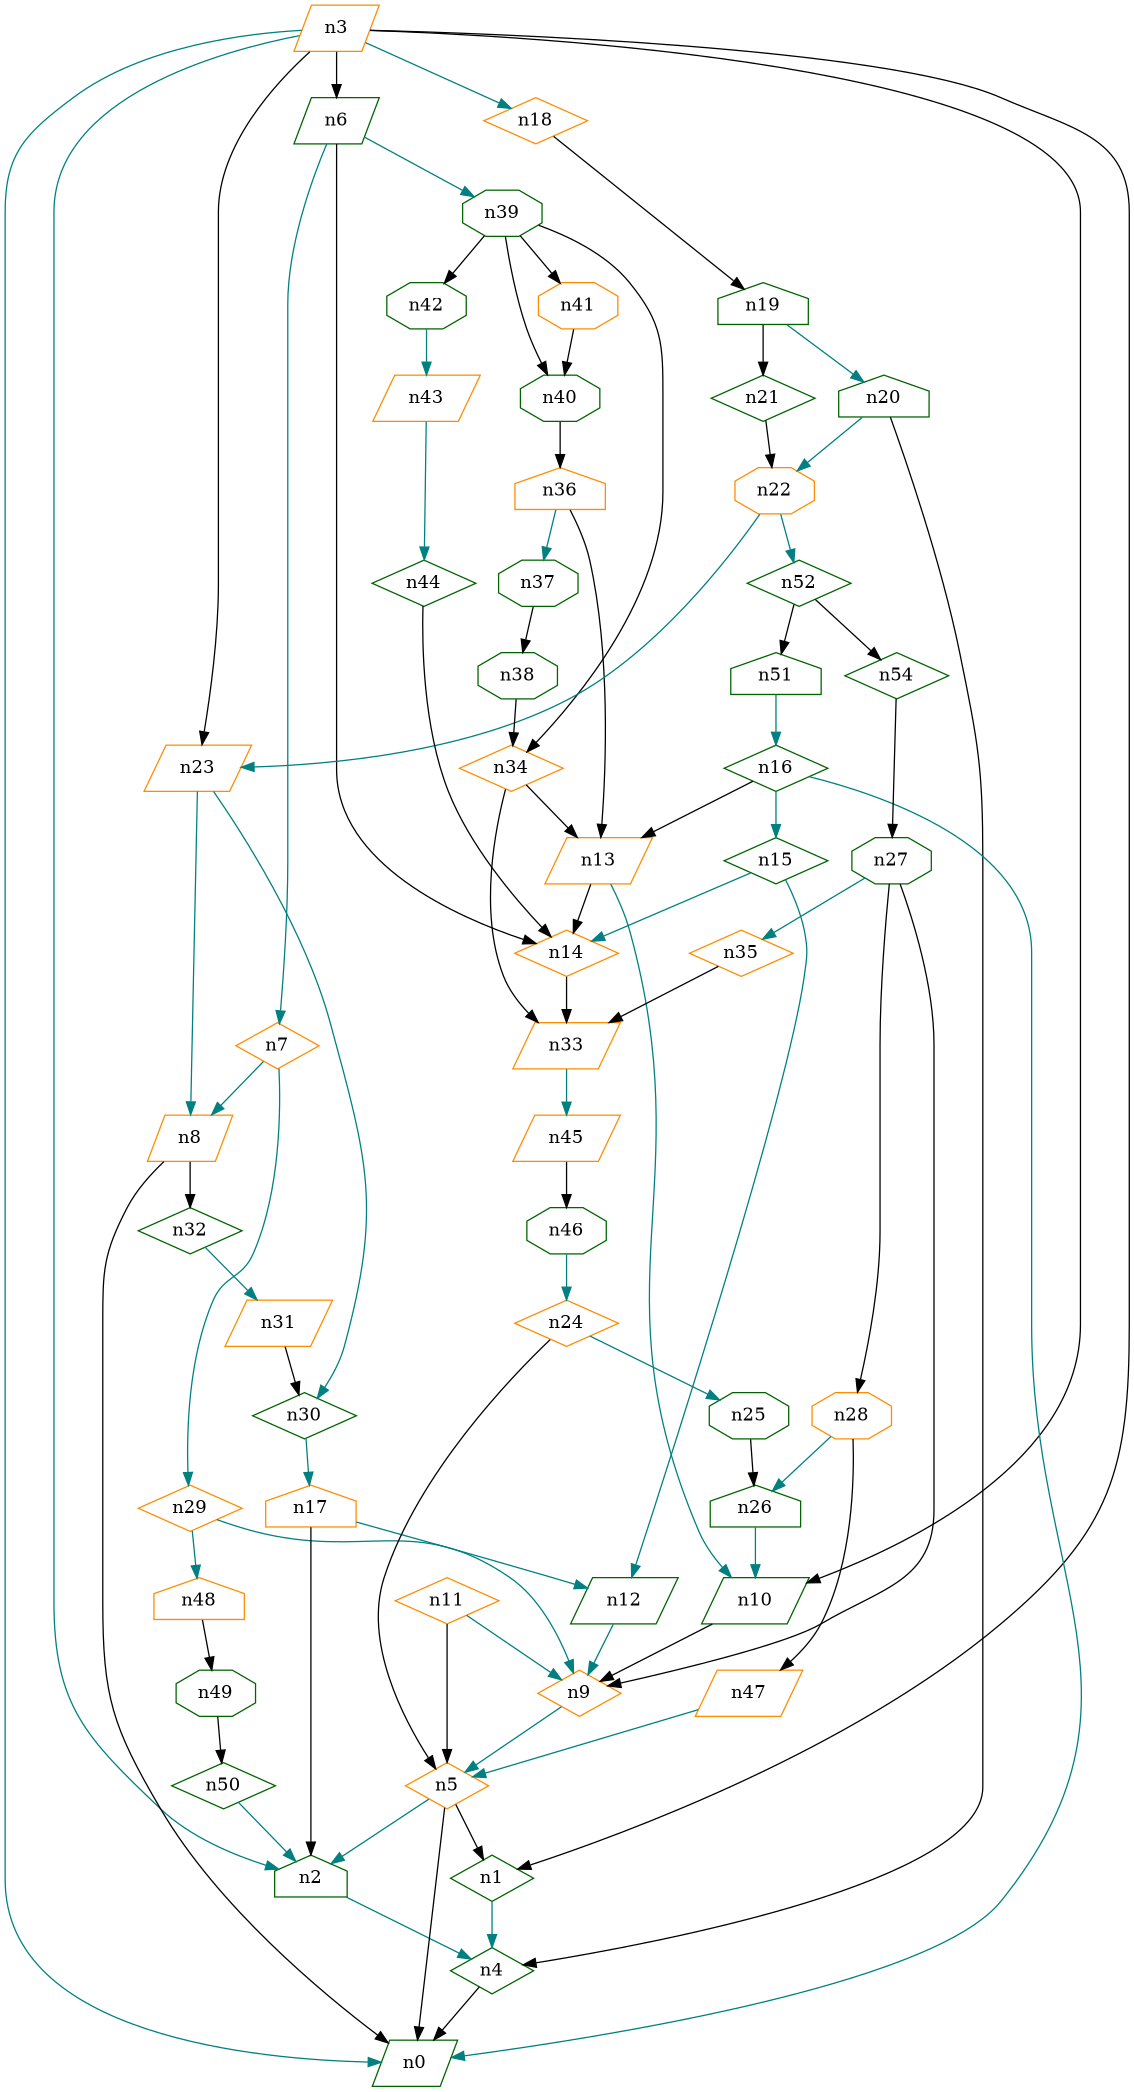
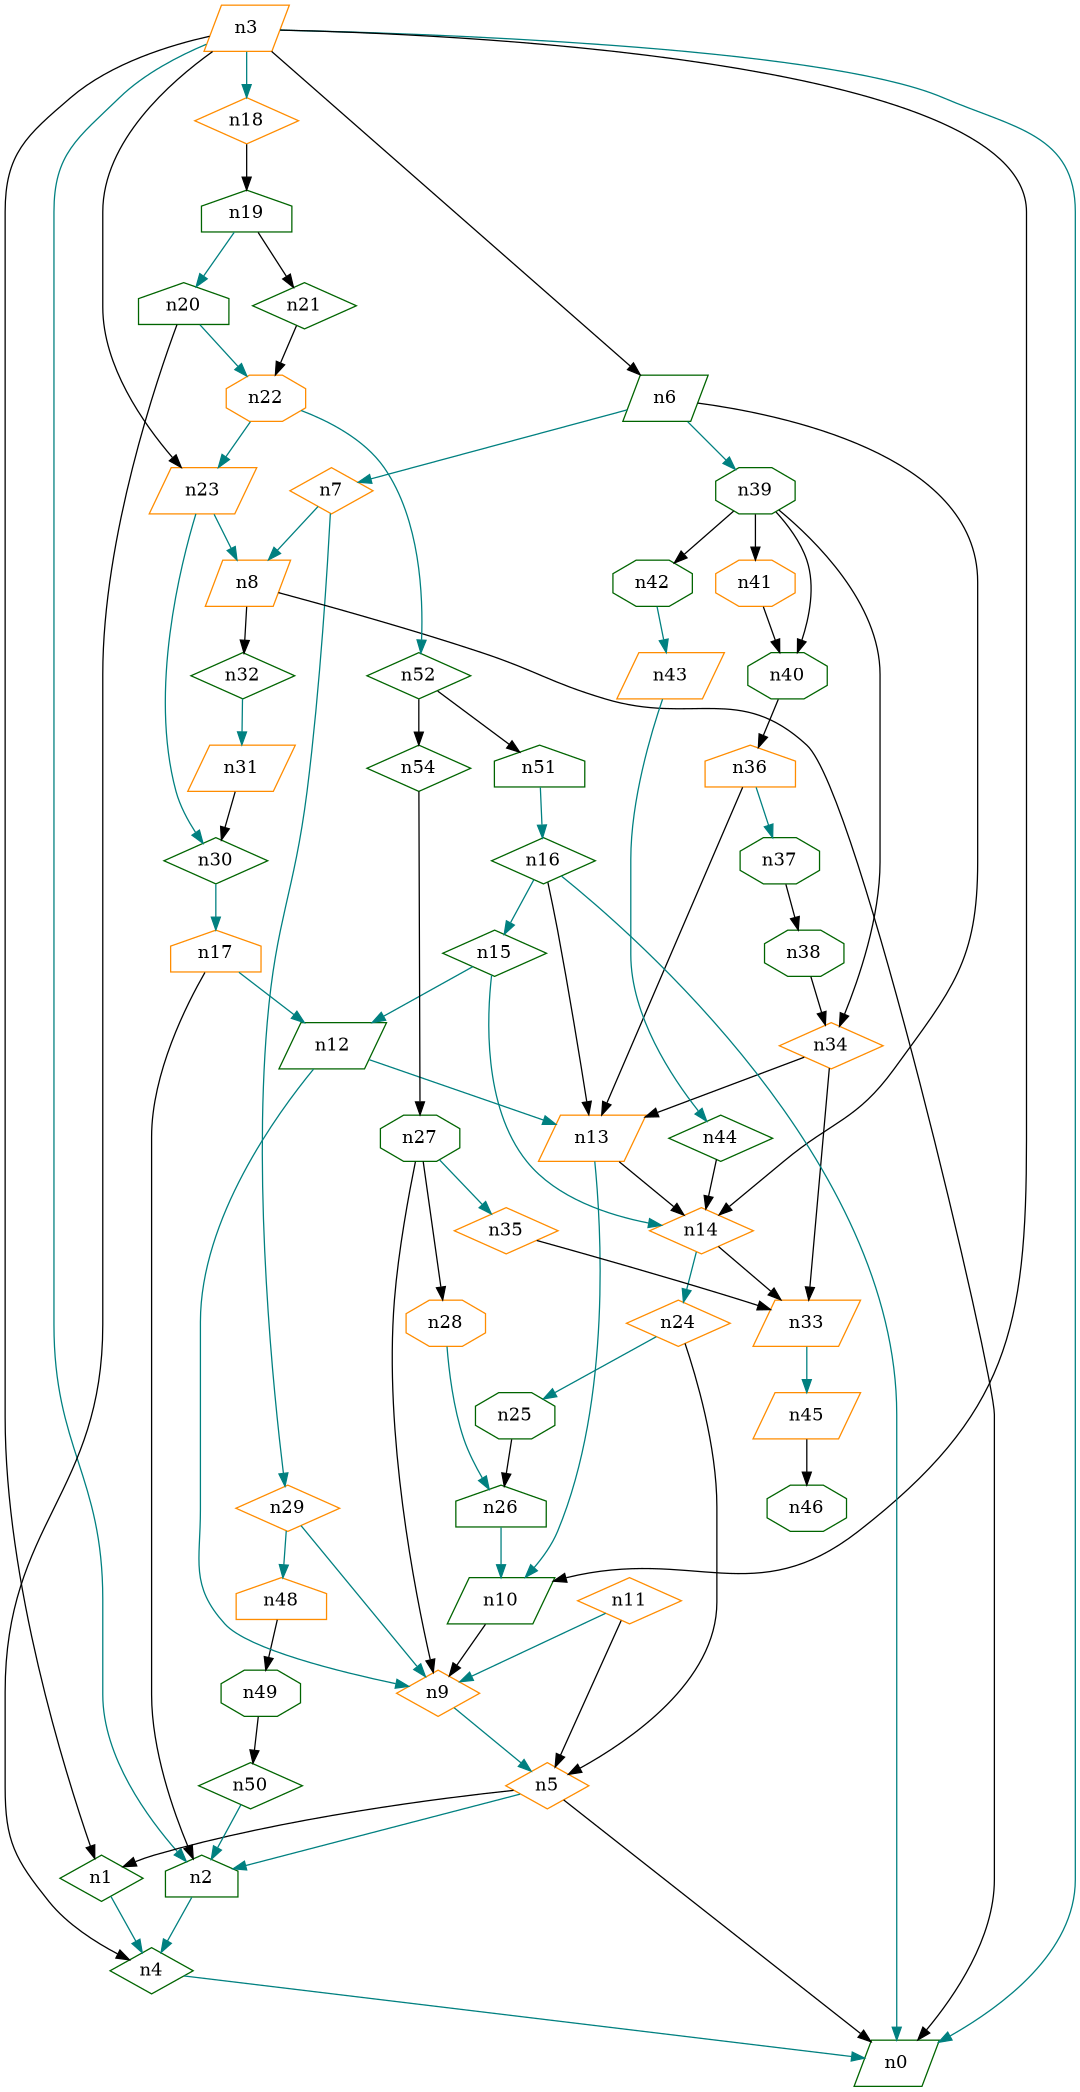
none -> (456, 1090)
(567, 1271) -> (692, 1271)
(749, 1693) -> none
(461, 2009) -> (518, 2016)
